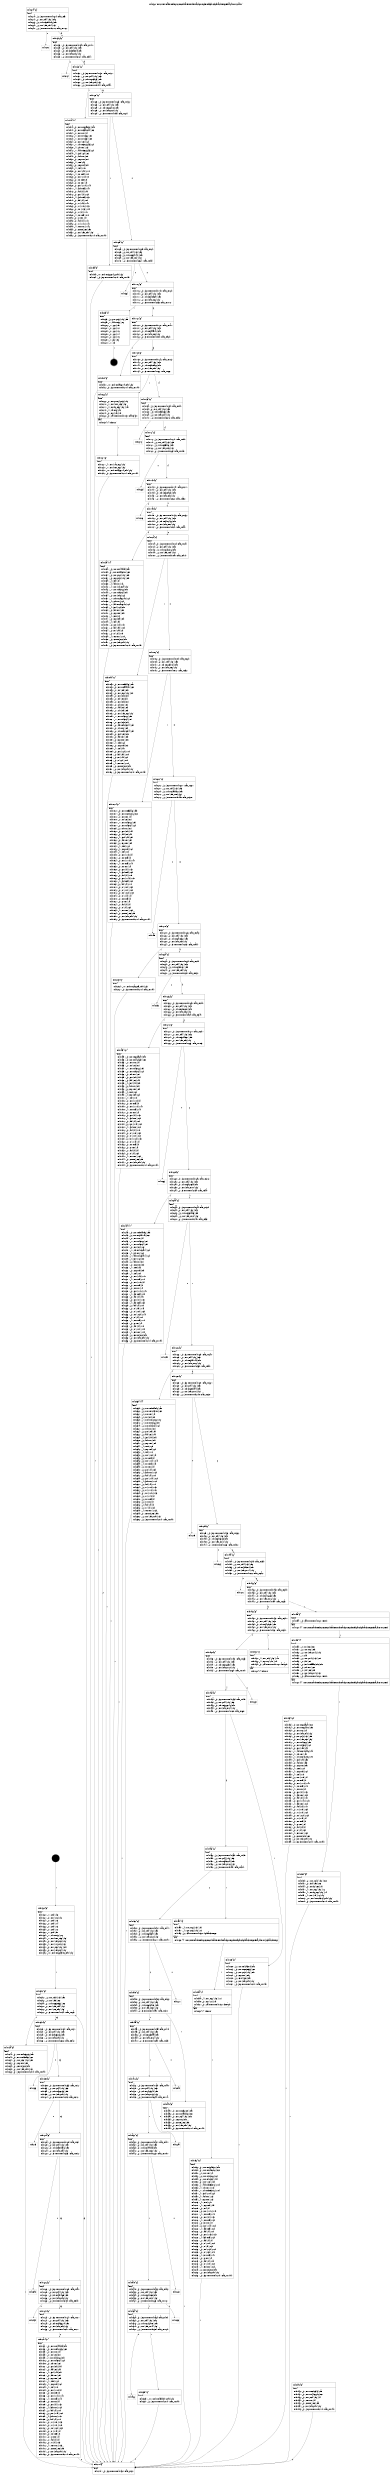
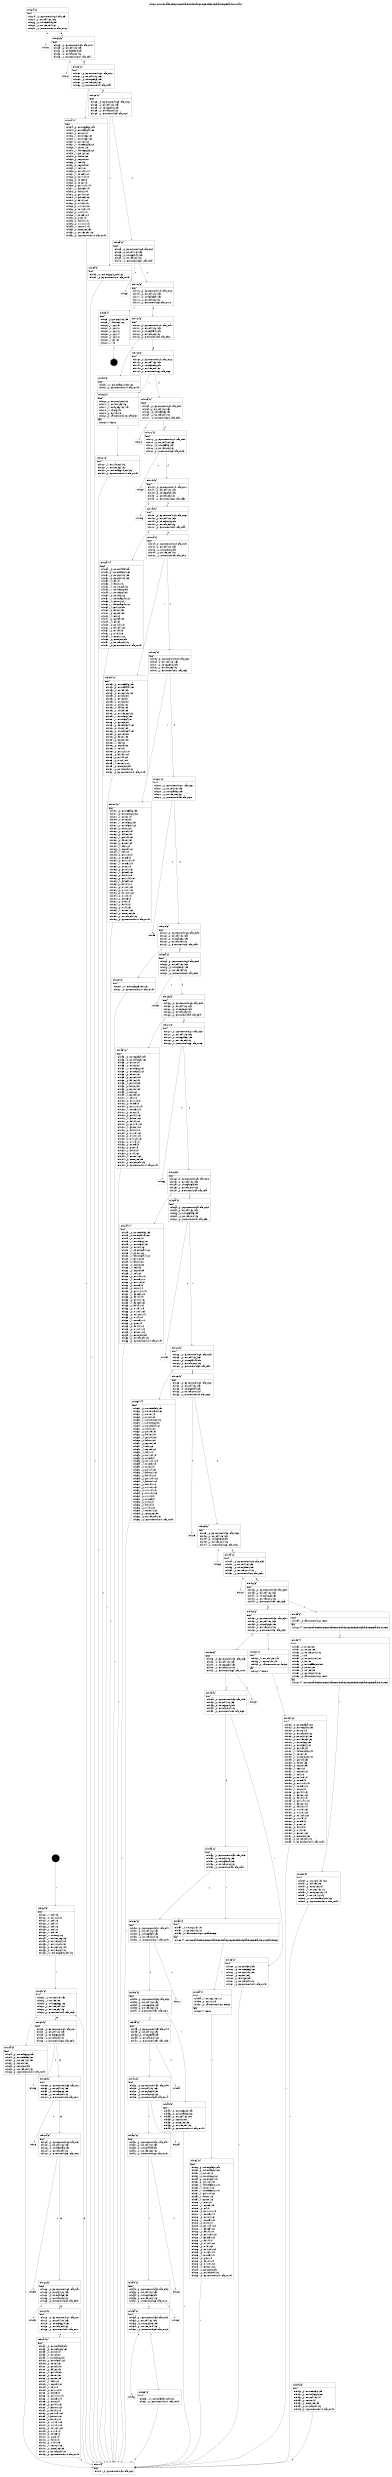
none -> (279, 1694)
